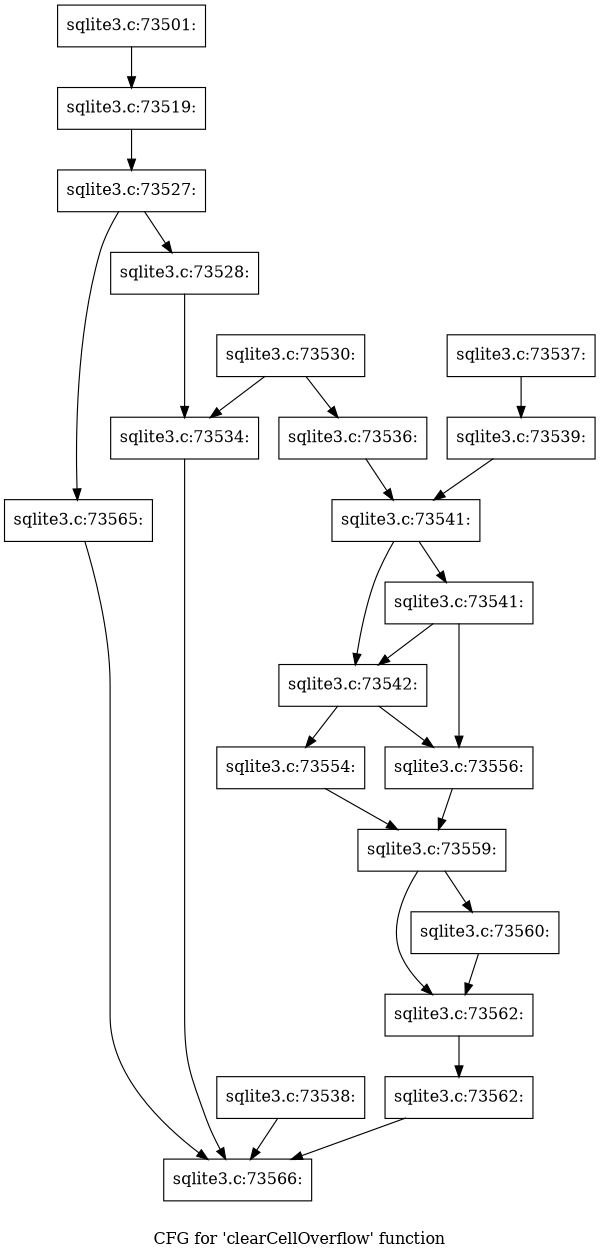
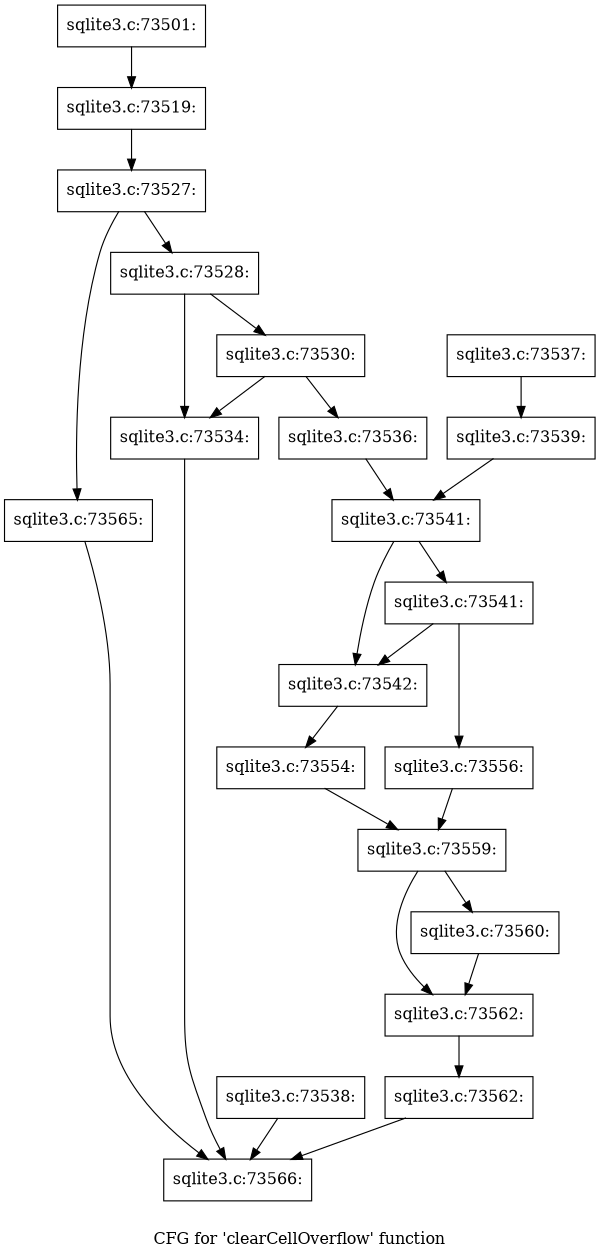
none -> (233, 311)
(401, 723) -> none
